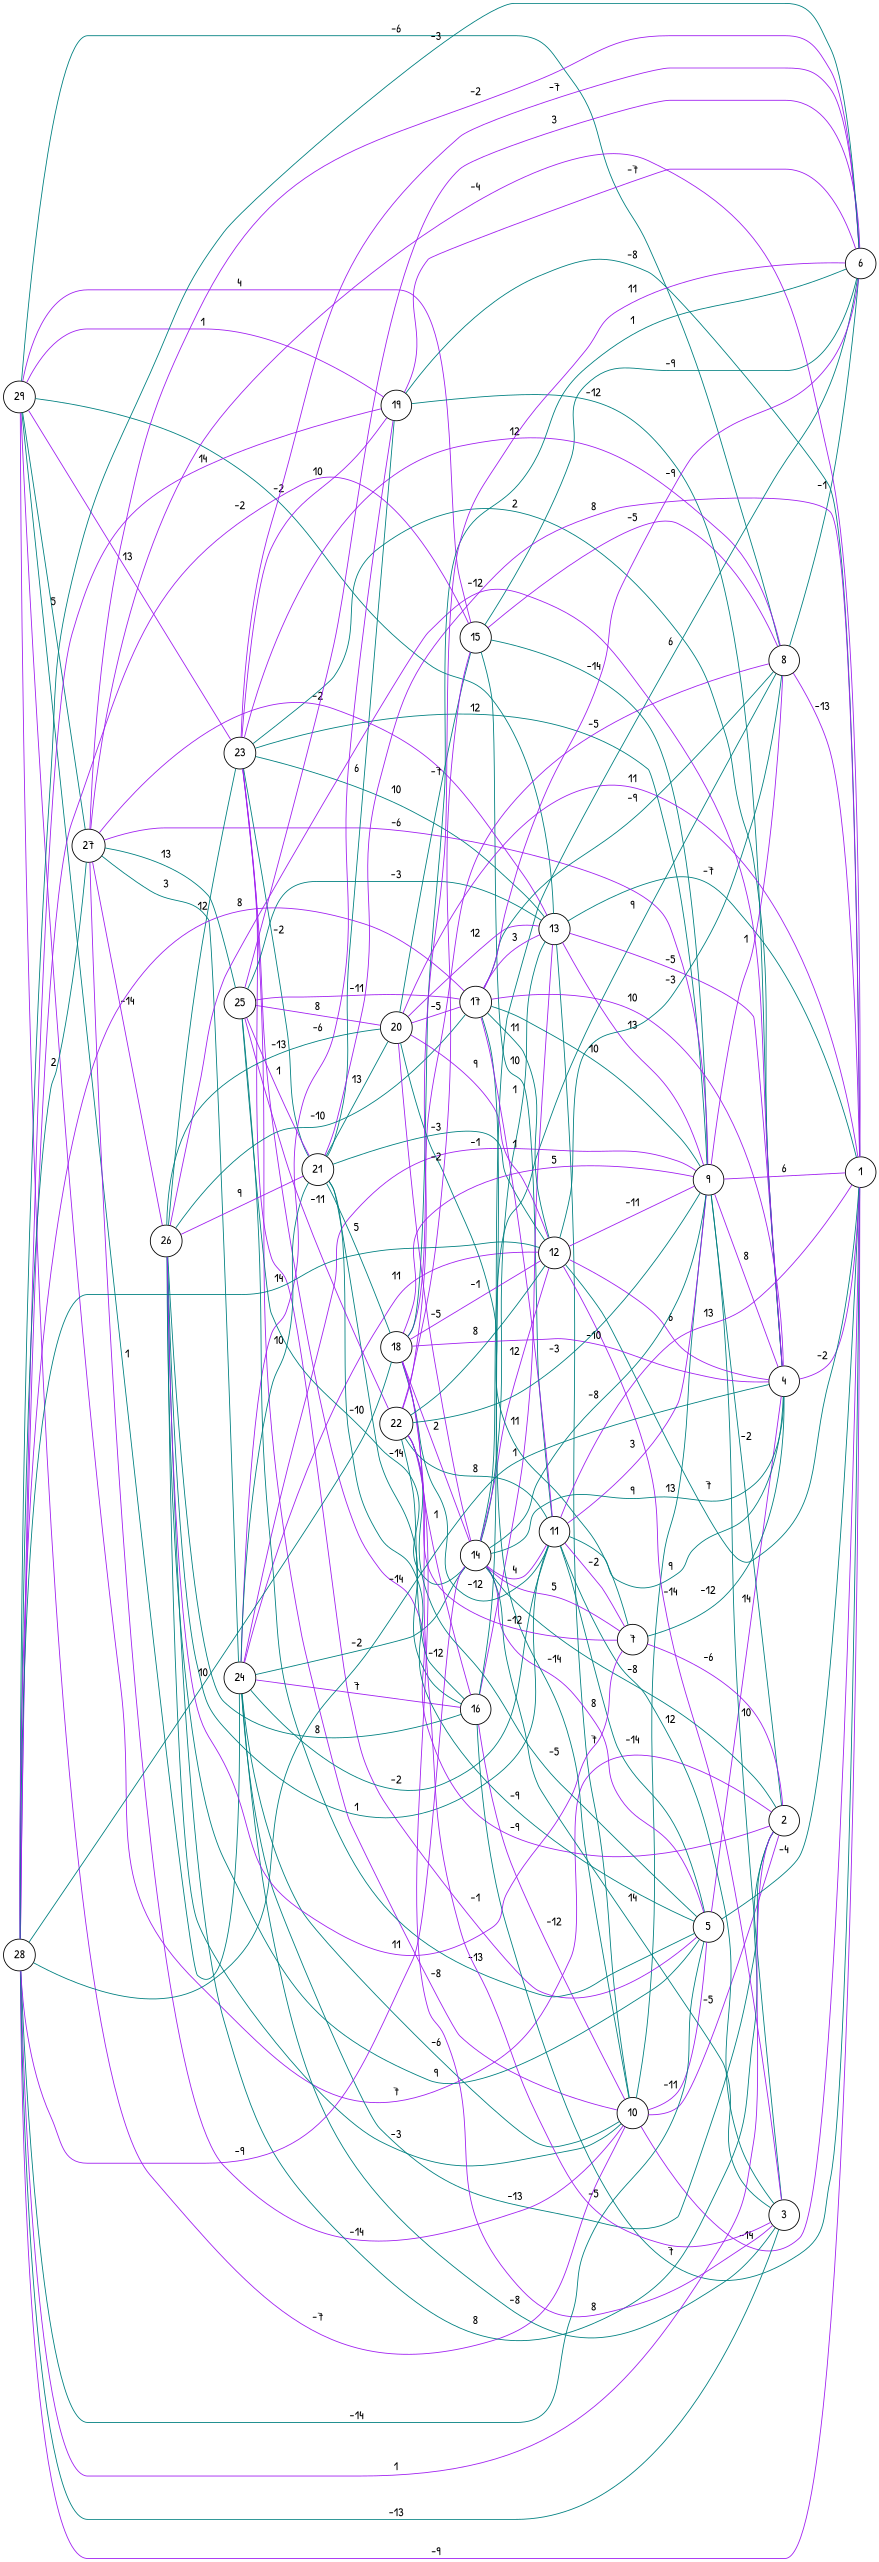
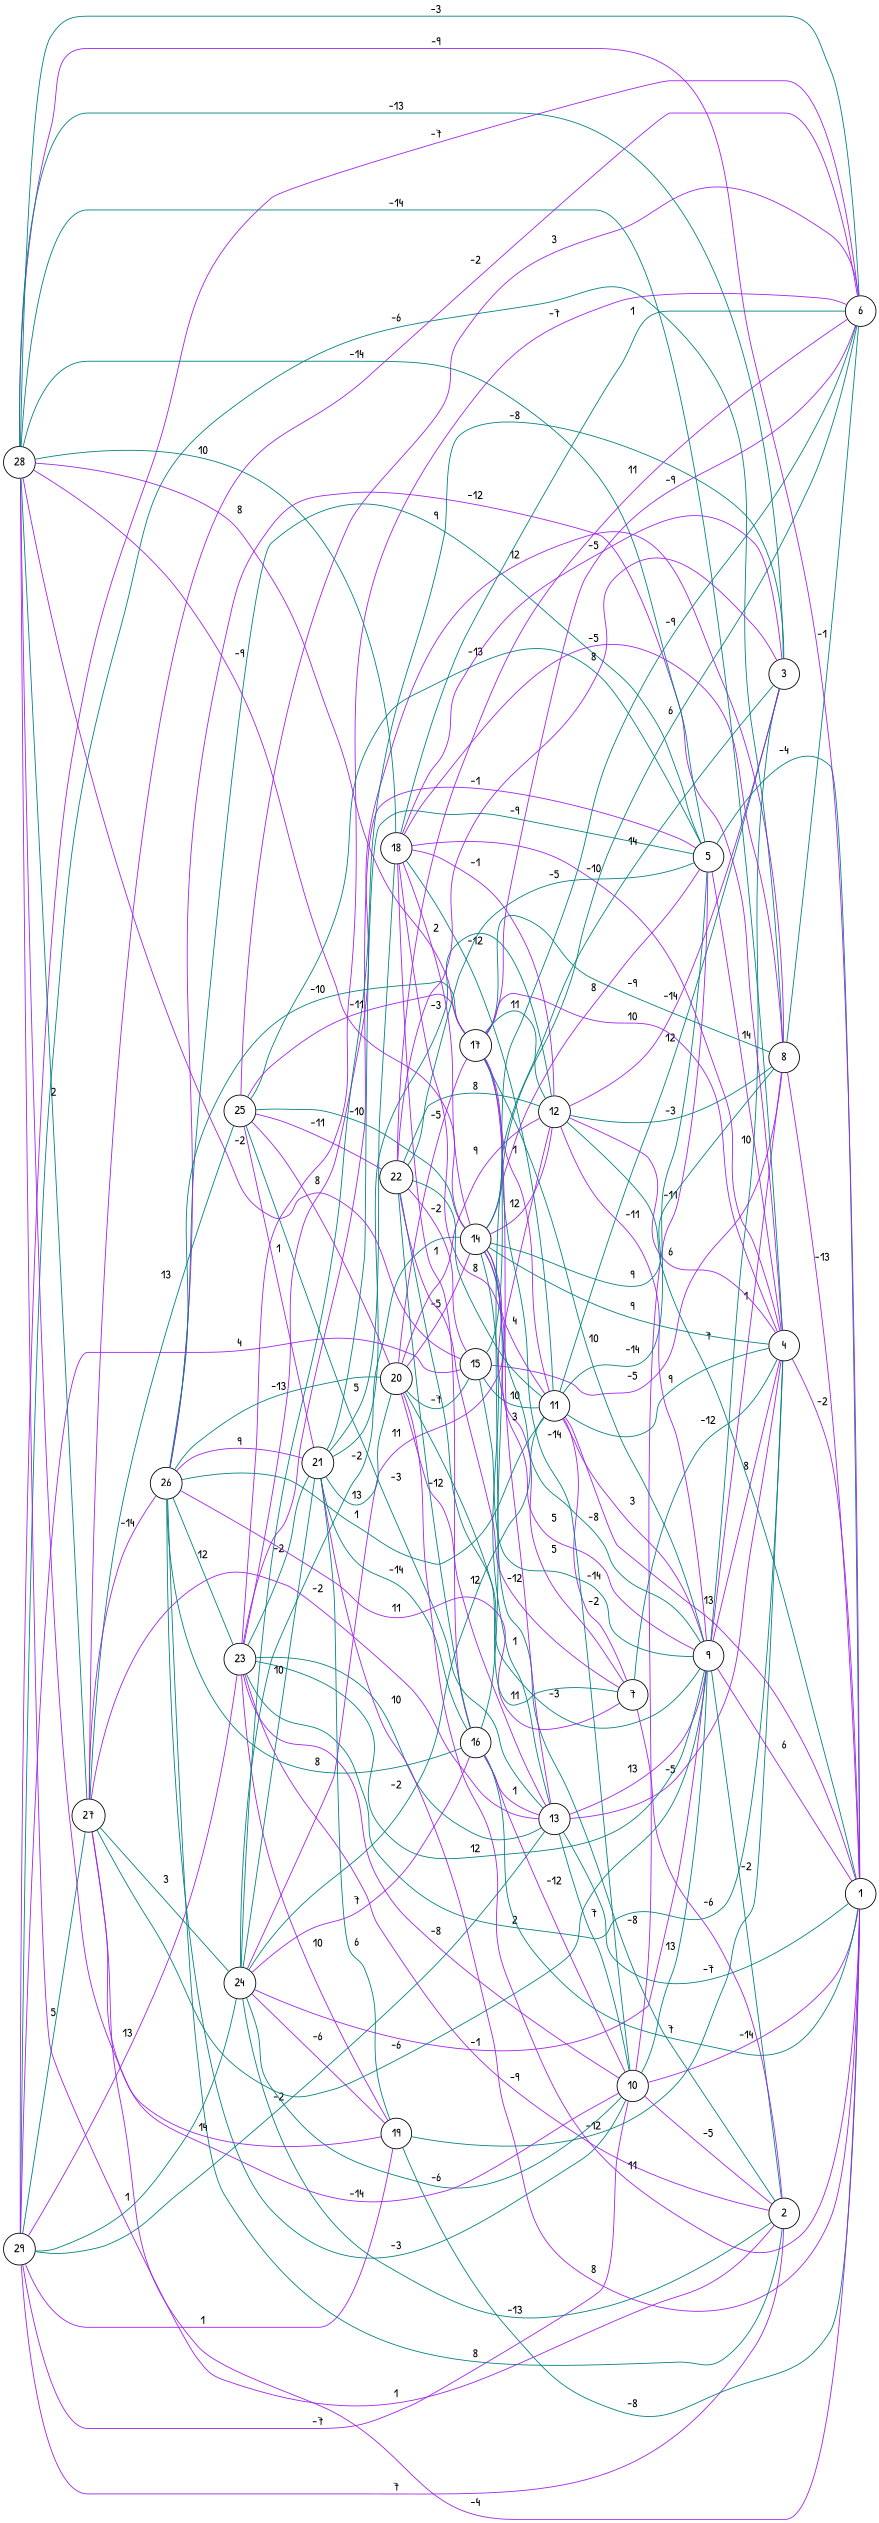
(590, 197) -> (66, 811)
(517, 852) -> (409, 2054)
(56, 1354) -> none
